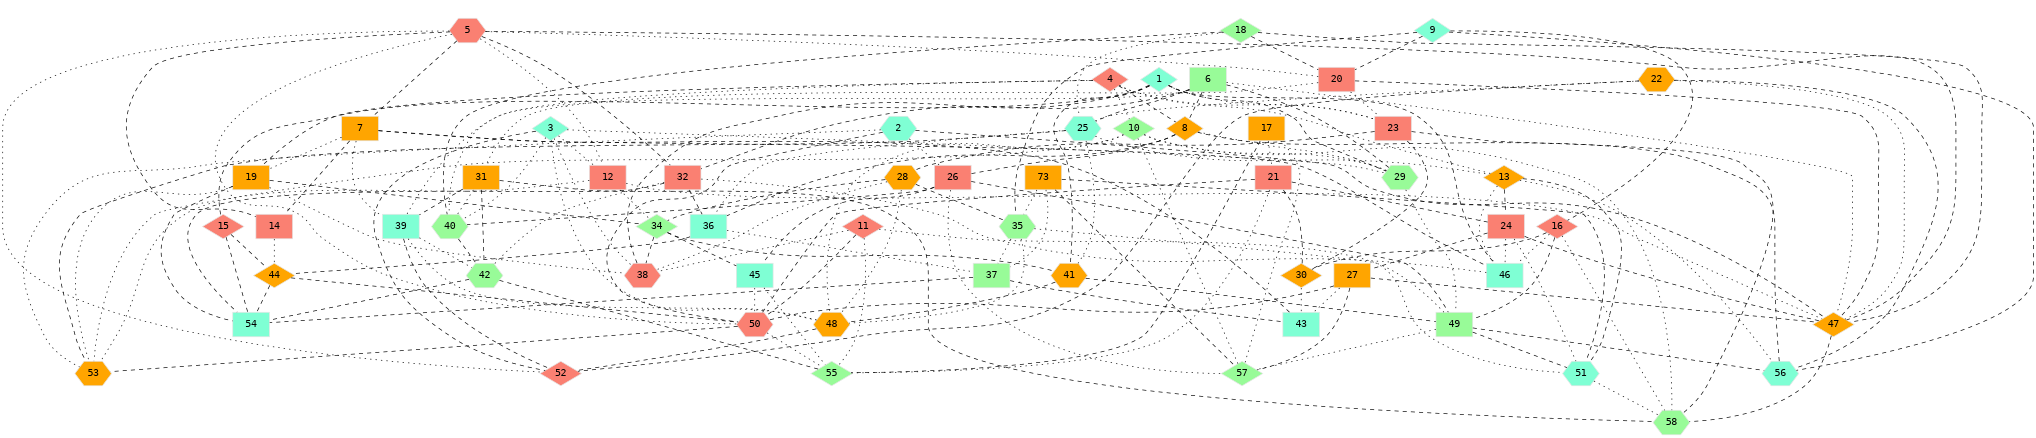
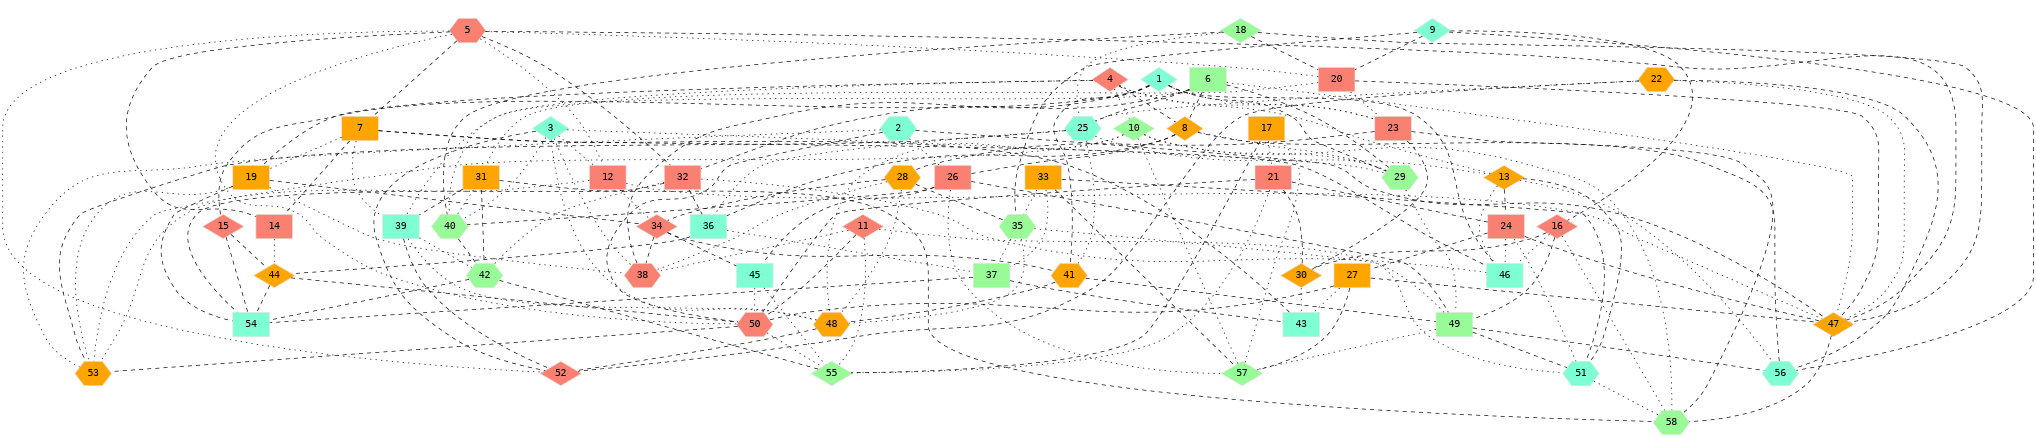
(1043, 178) -> (1043, 178)
(657, 227) -> (657, 227)
